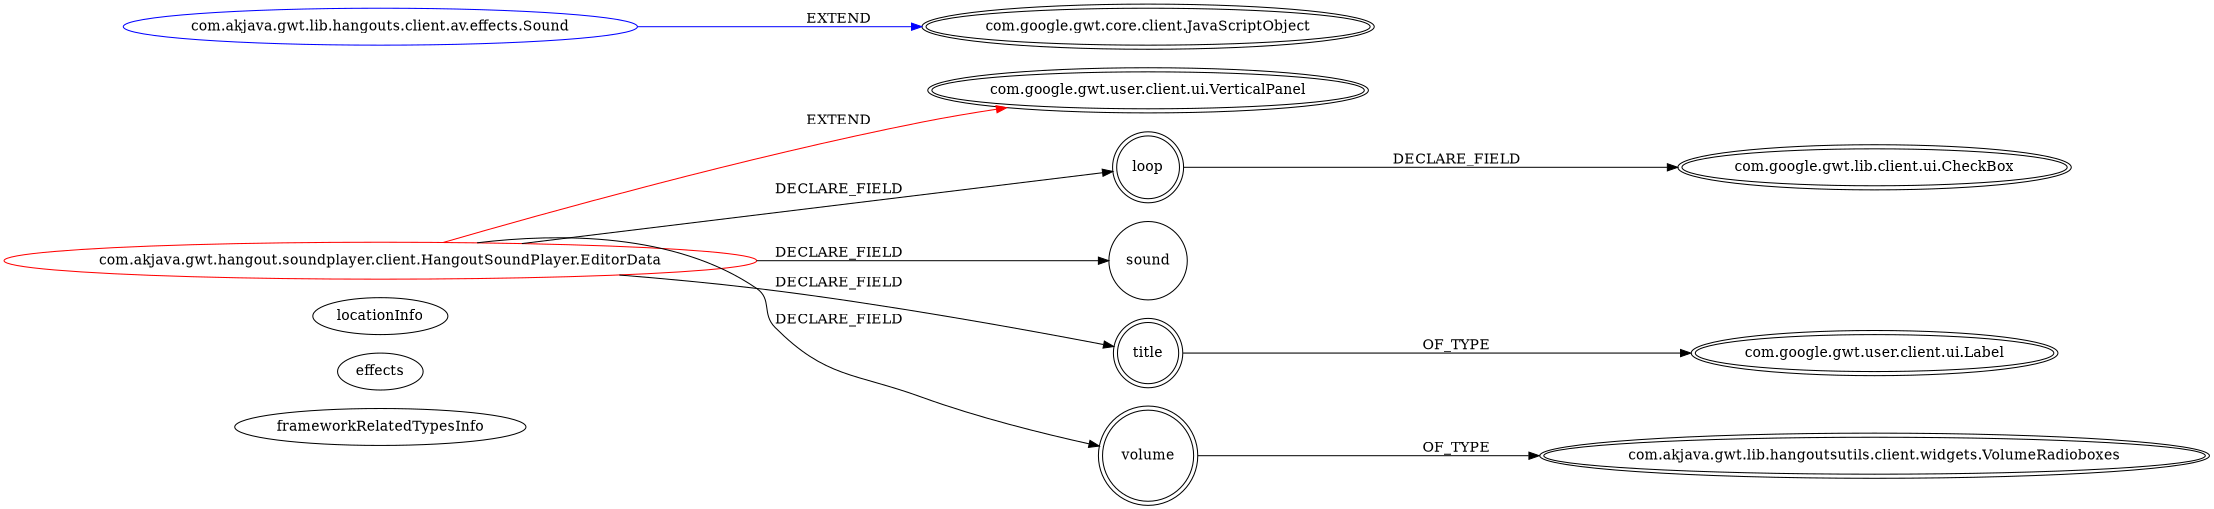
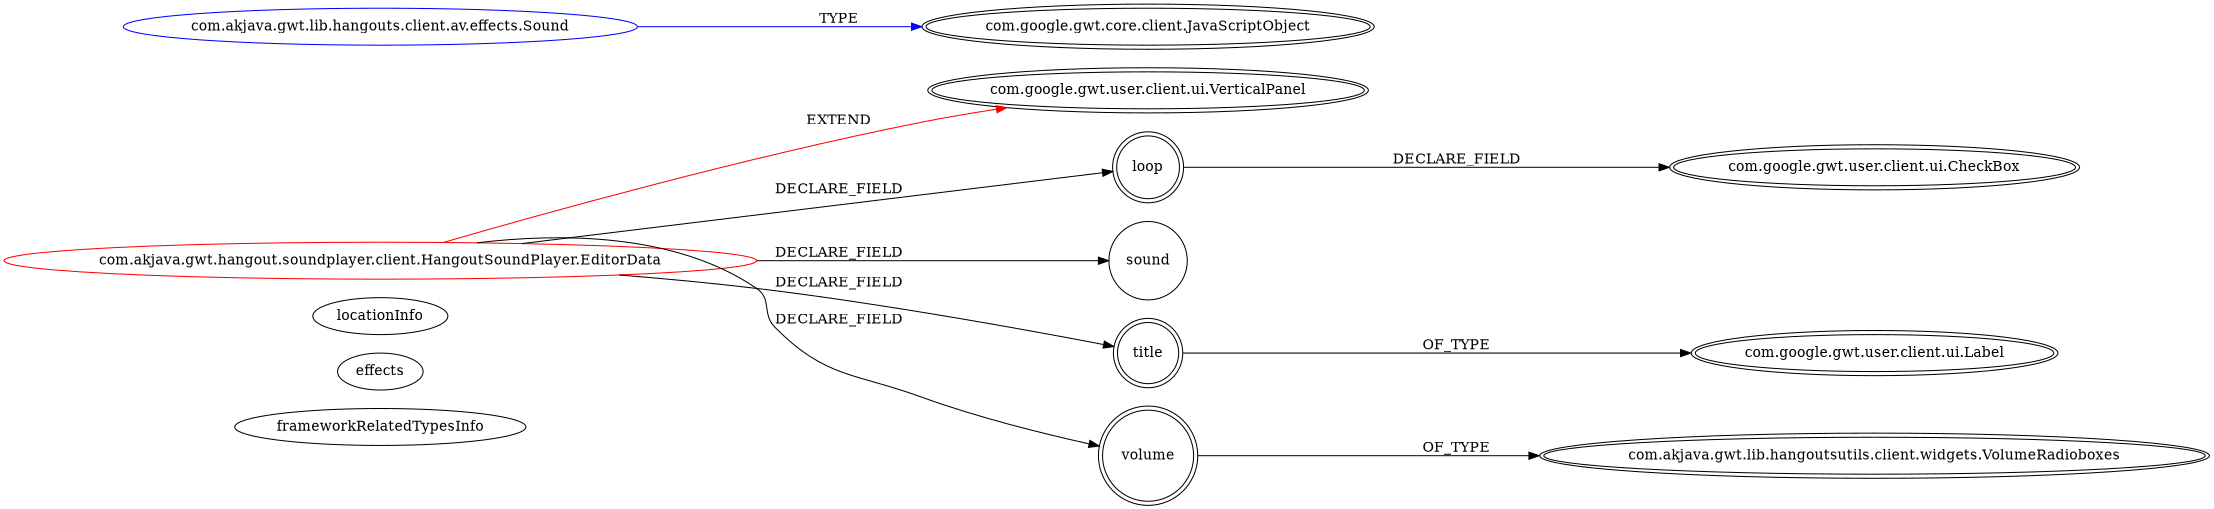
(839, 19) -> (839, 19)
(1875, 167) -> (1875, 167)
